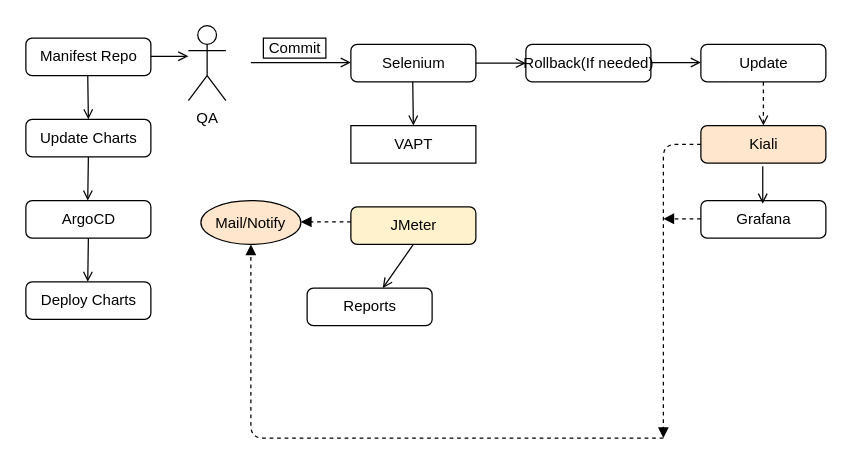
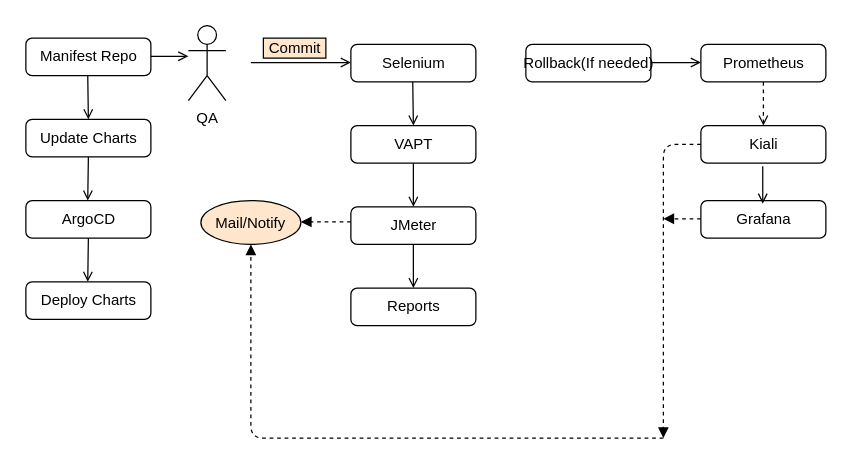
(294, 48) -> (294, 48)
(499, 63) -> none
(764, 63) -> (764, 63)
(413, 144) -> (413, 144)
(763, 144) -> (763, 144)
none -> (413, 184)
(413, 226) -> (413, 226)
(369, 307) -> (413, 307)
